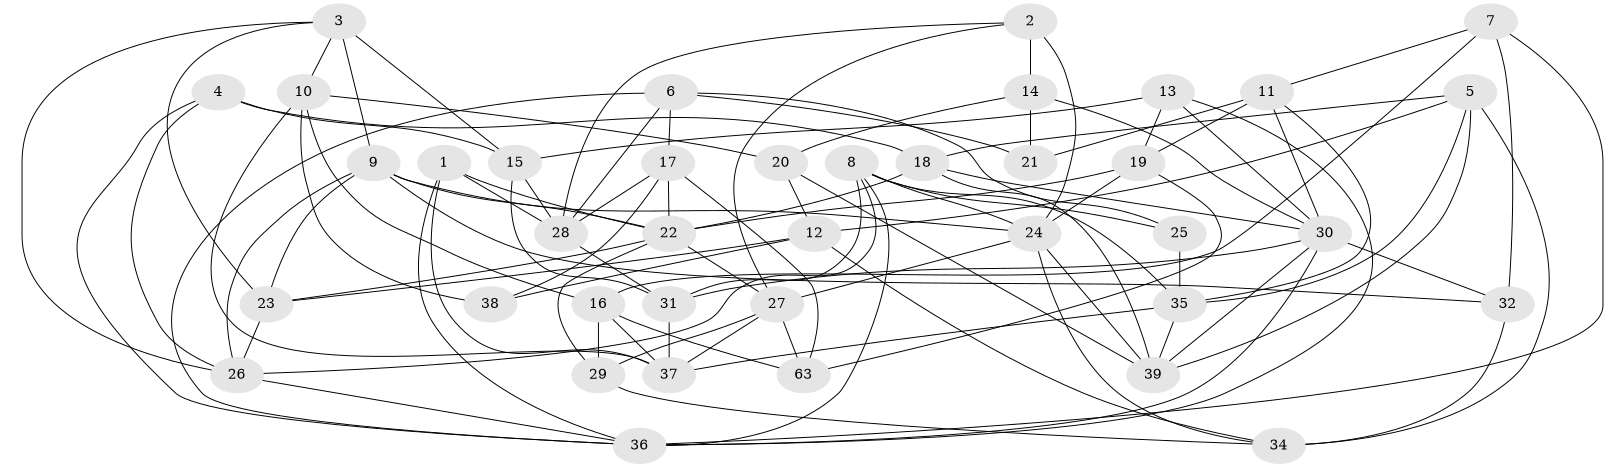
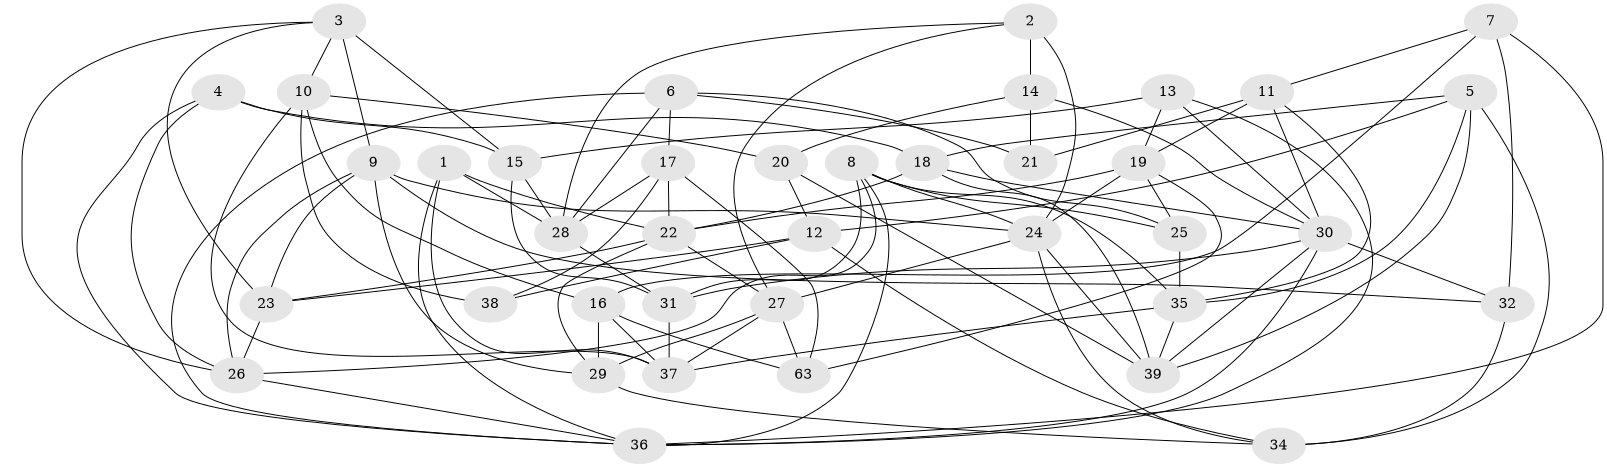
none -> (1159, 198)
(518, 204) -> (416, 303)
